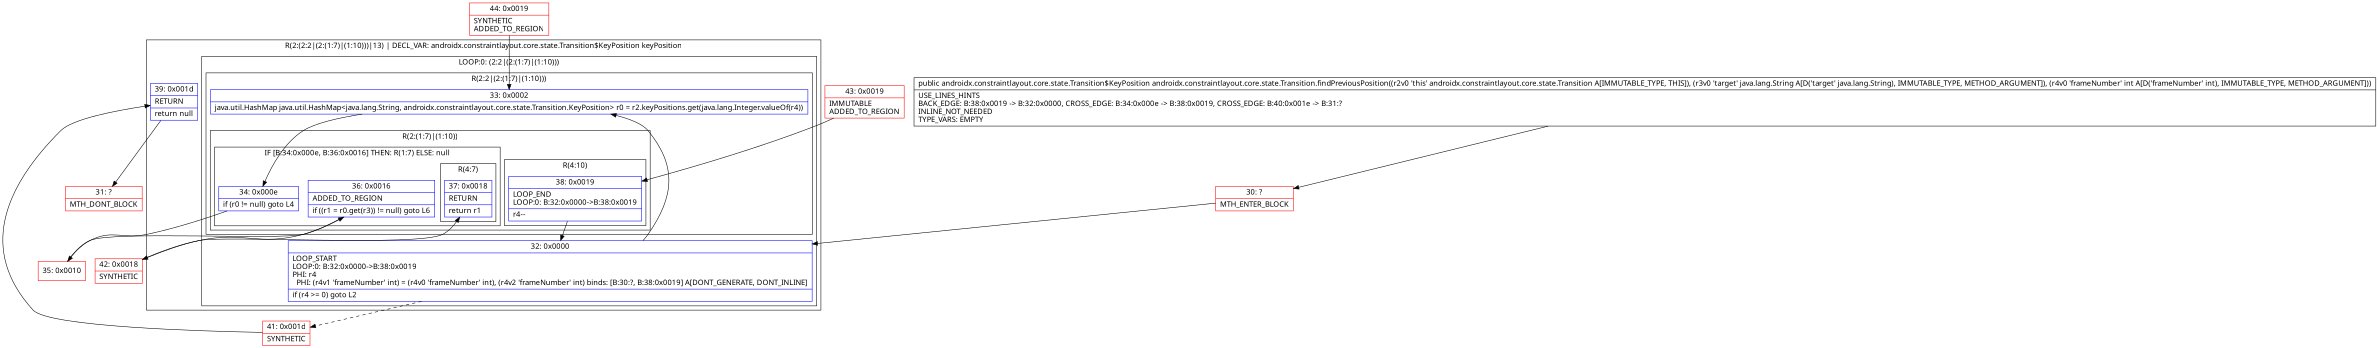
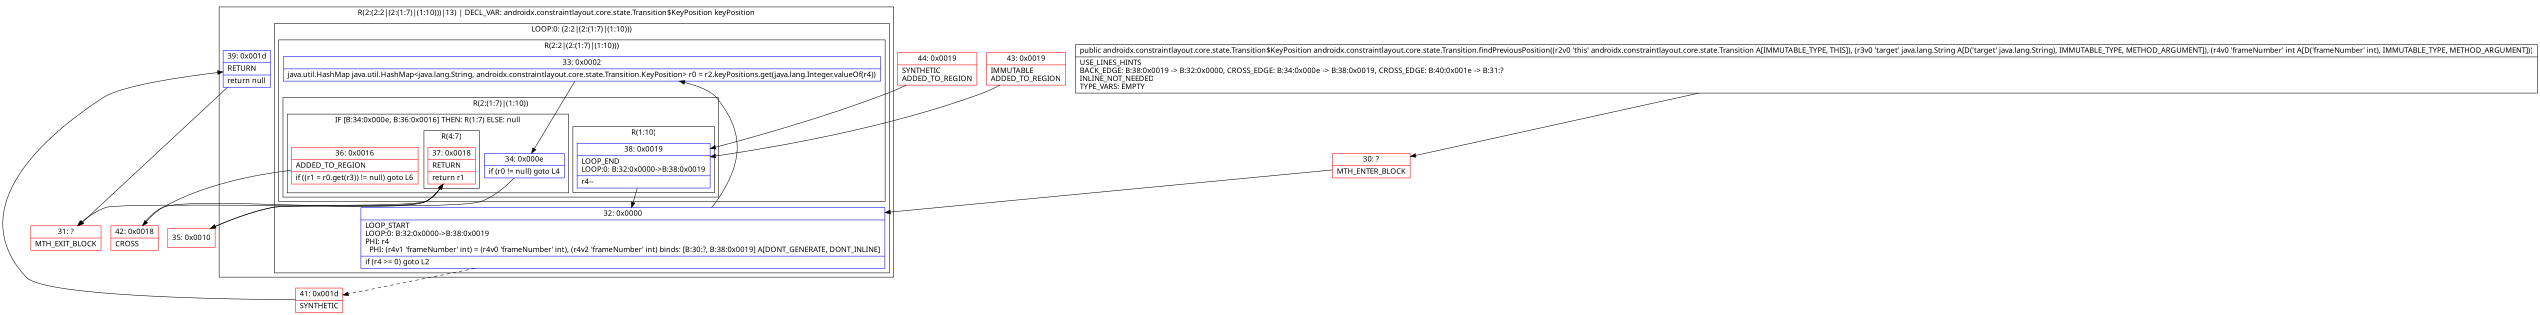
(509, 60) -> (812, 119)
(575, 166) -> (644, 133)
(371, 199) -> (355, 166)
(468, 199) -> (452, 166)
(104, 205) -> (66, 244)
none -> (264, 205)
(193, 236) -> (326, 206)
(119, 277) -> (127, 244)
